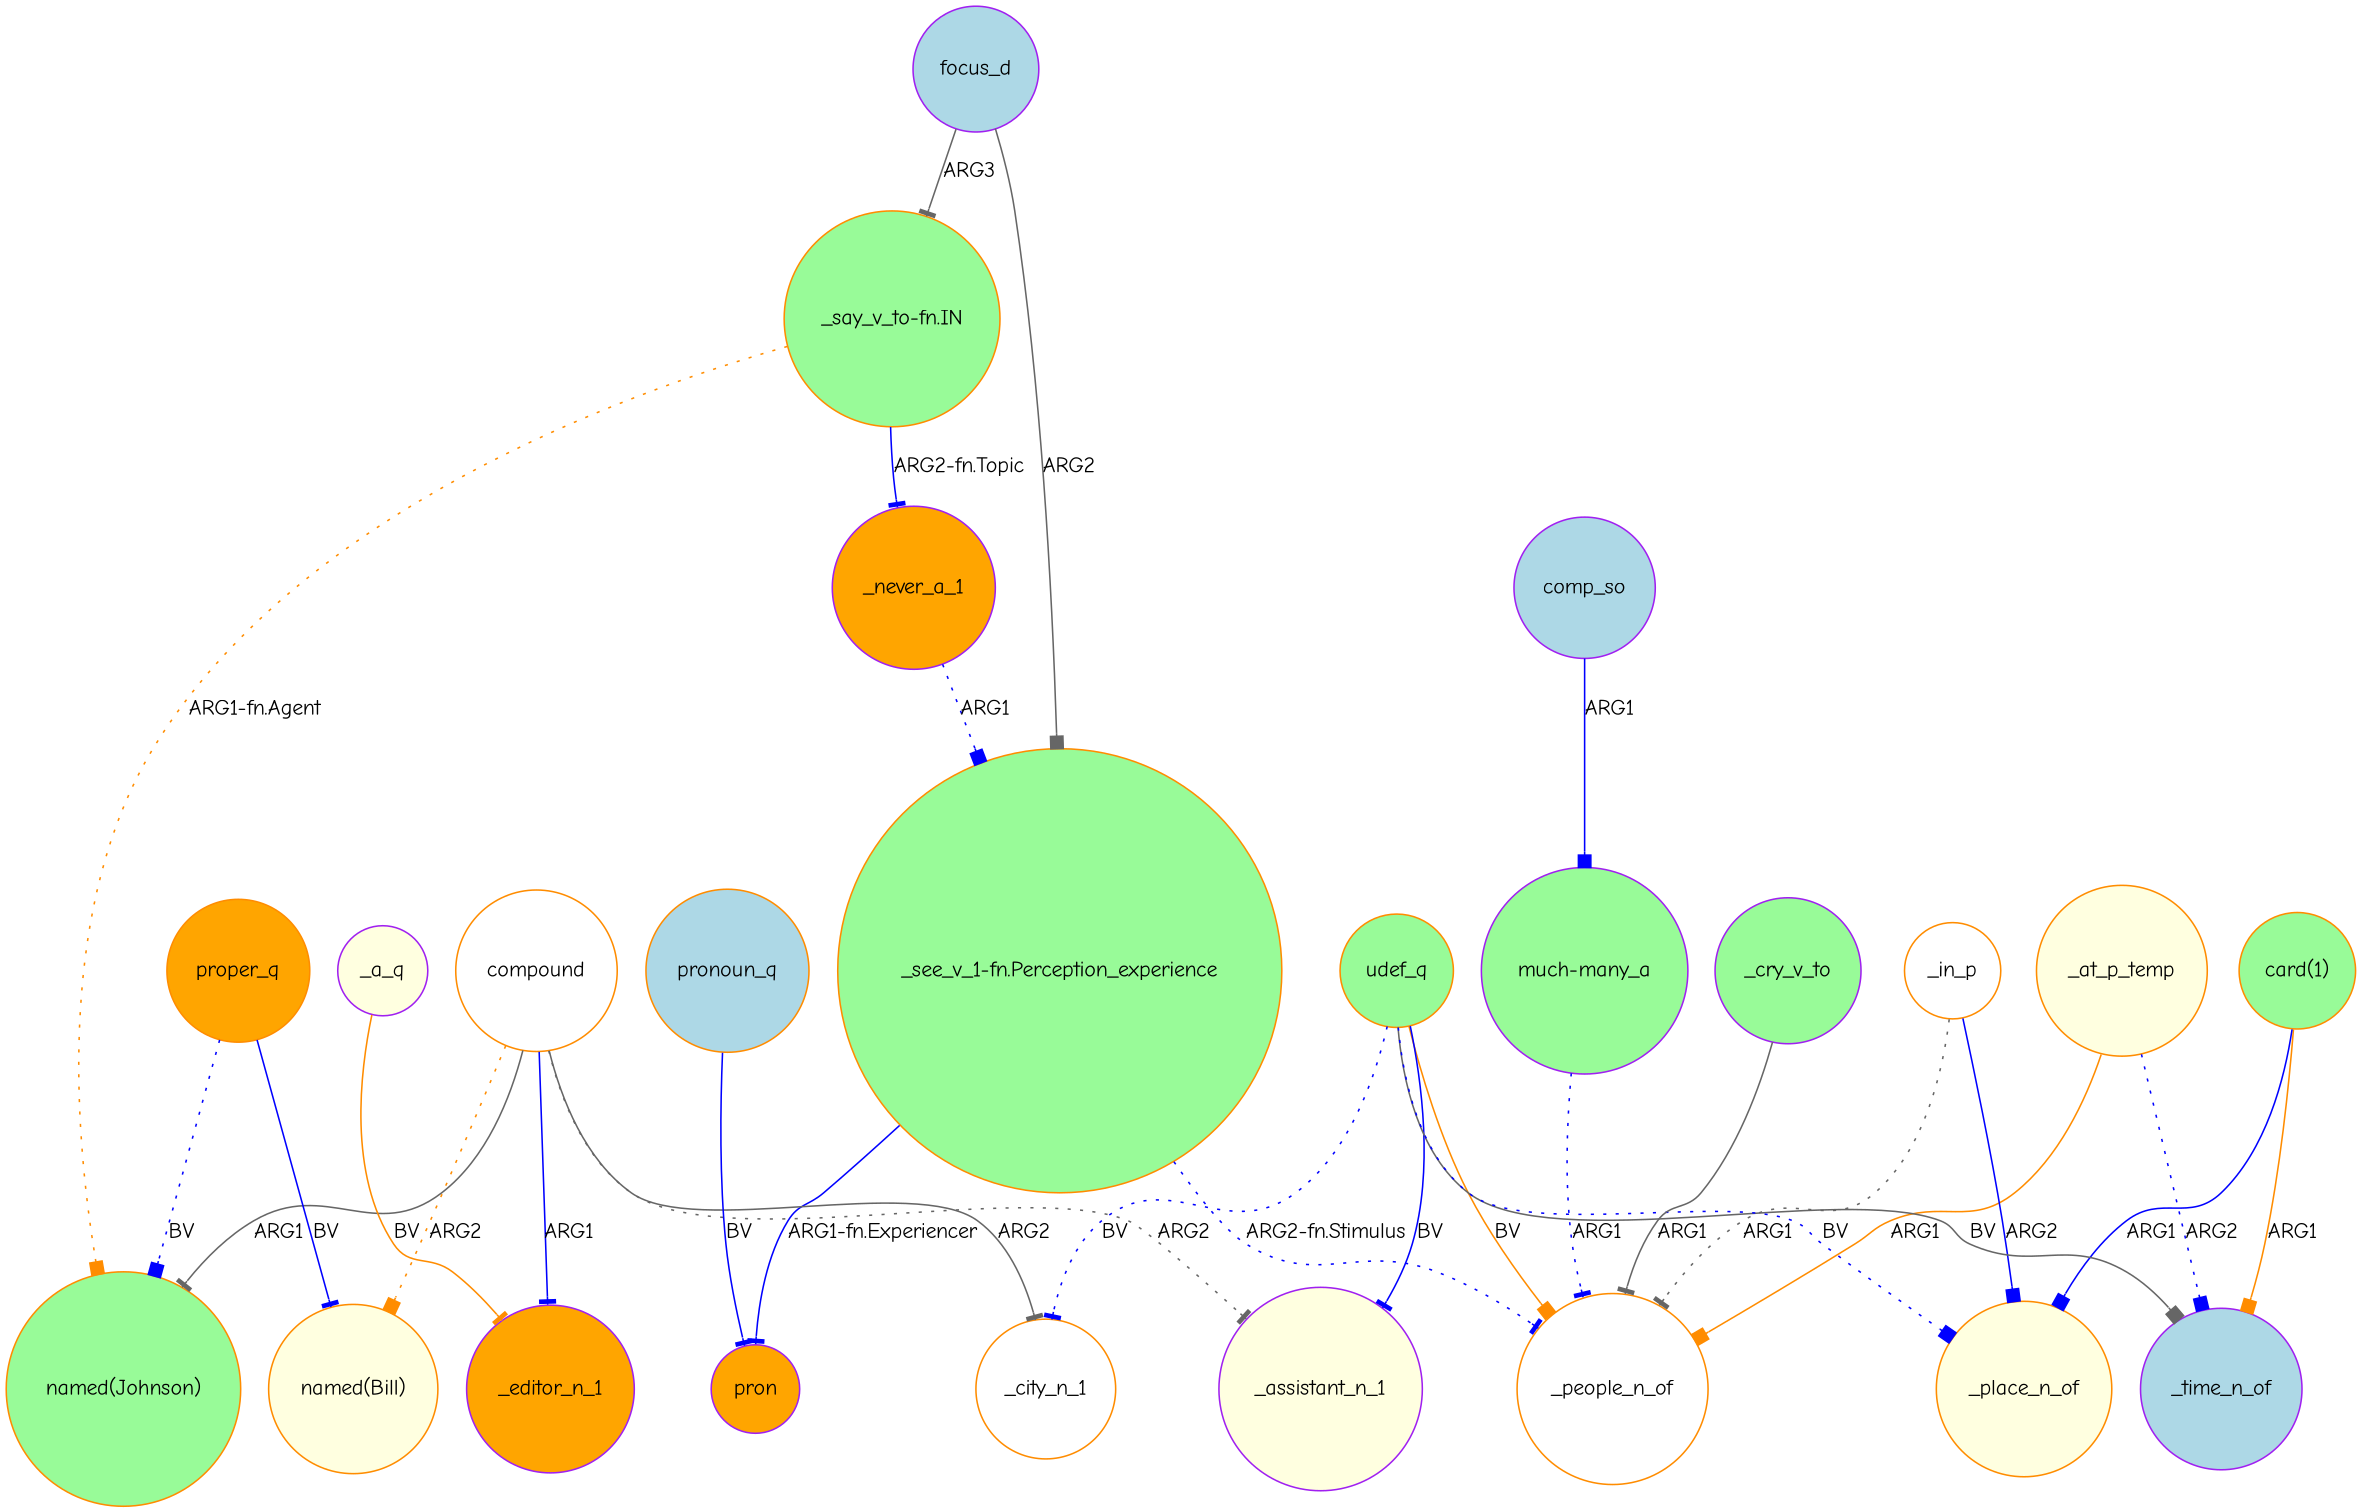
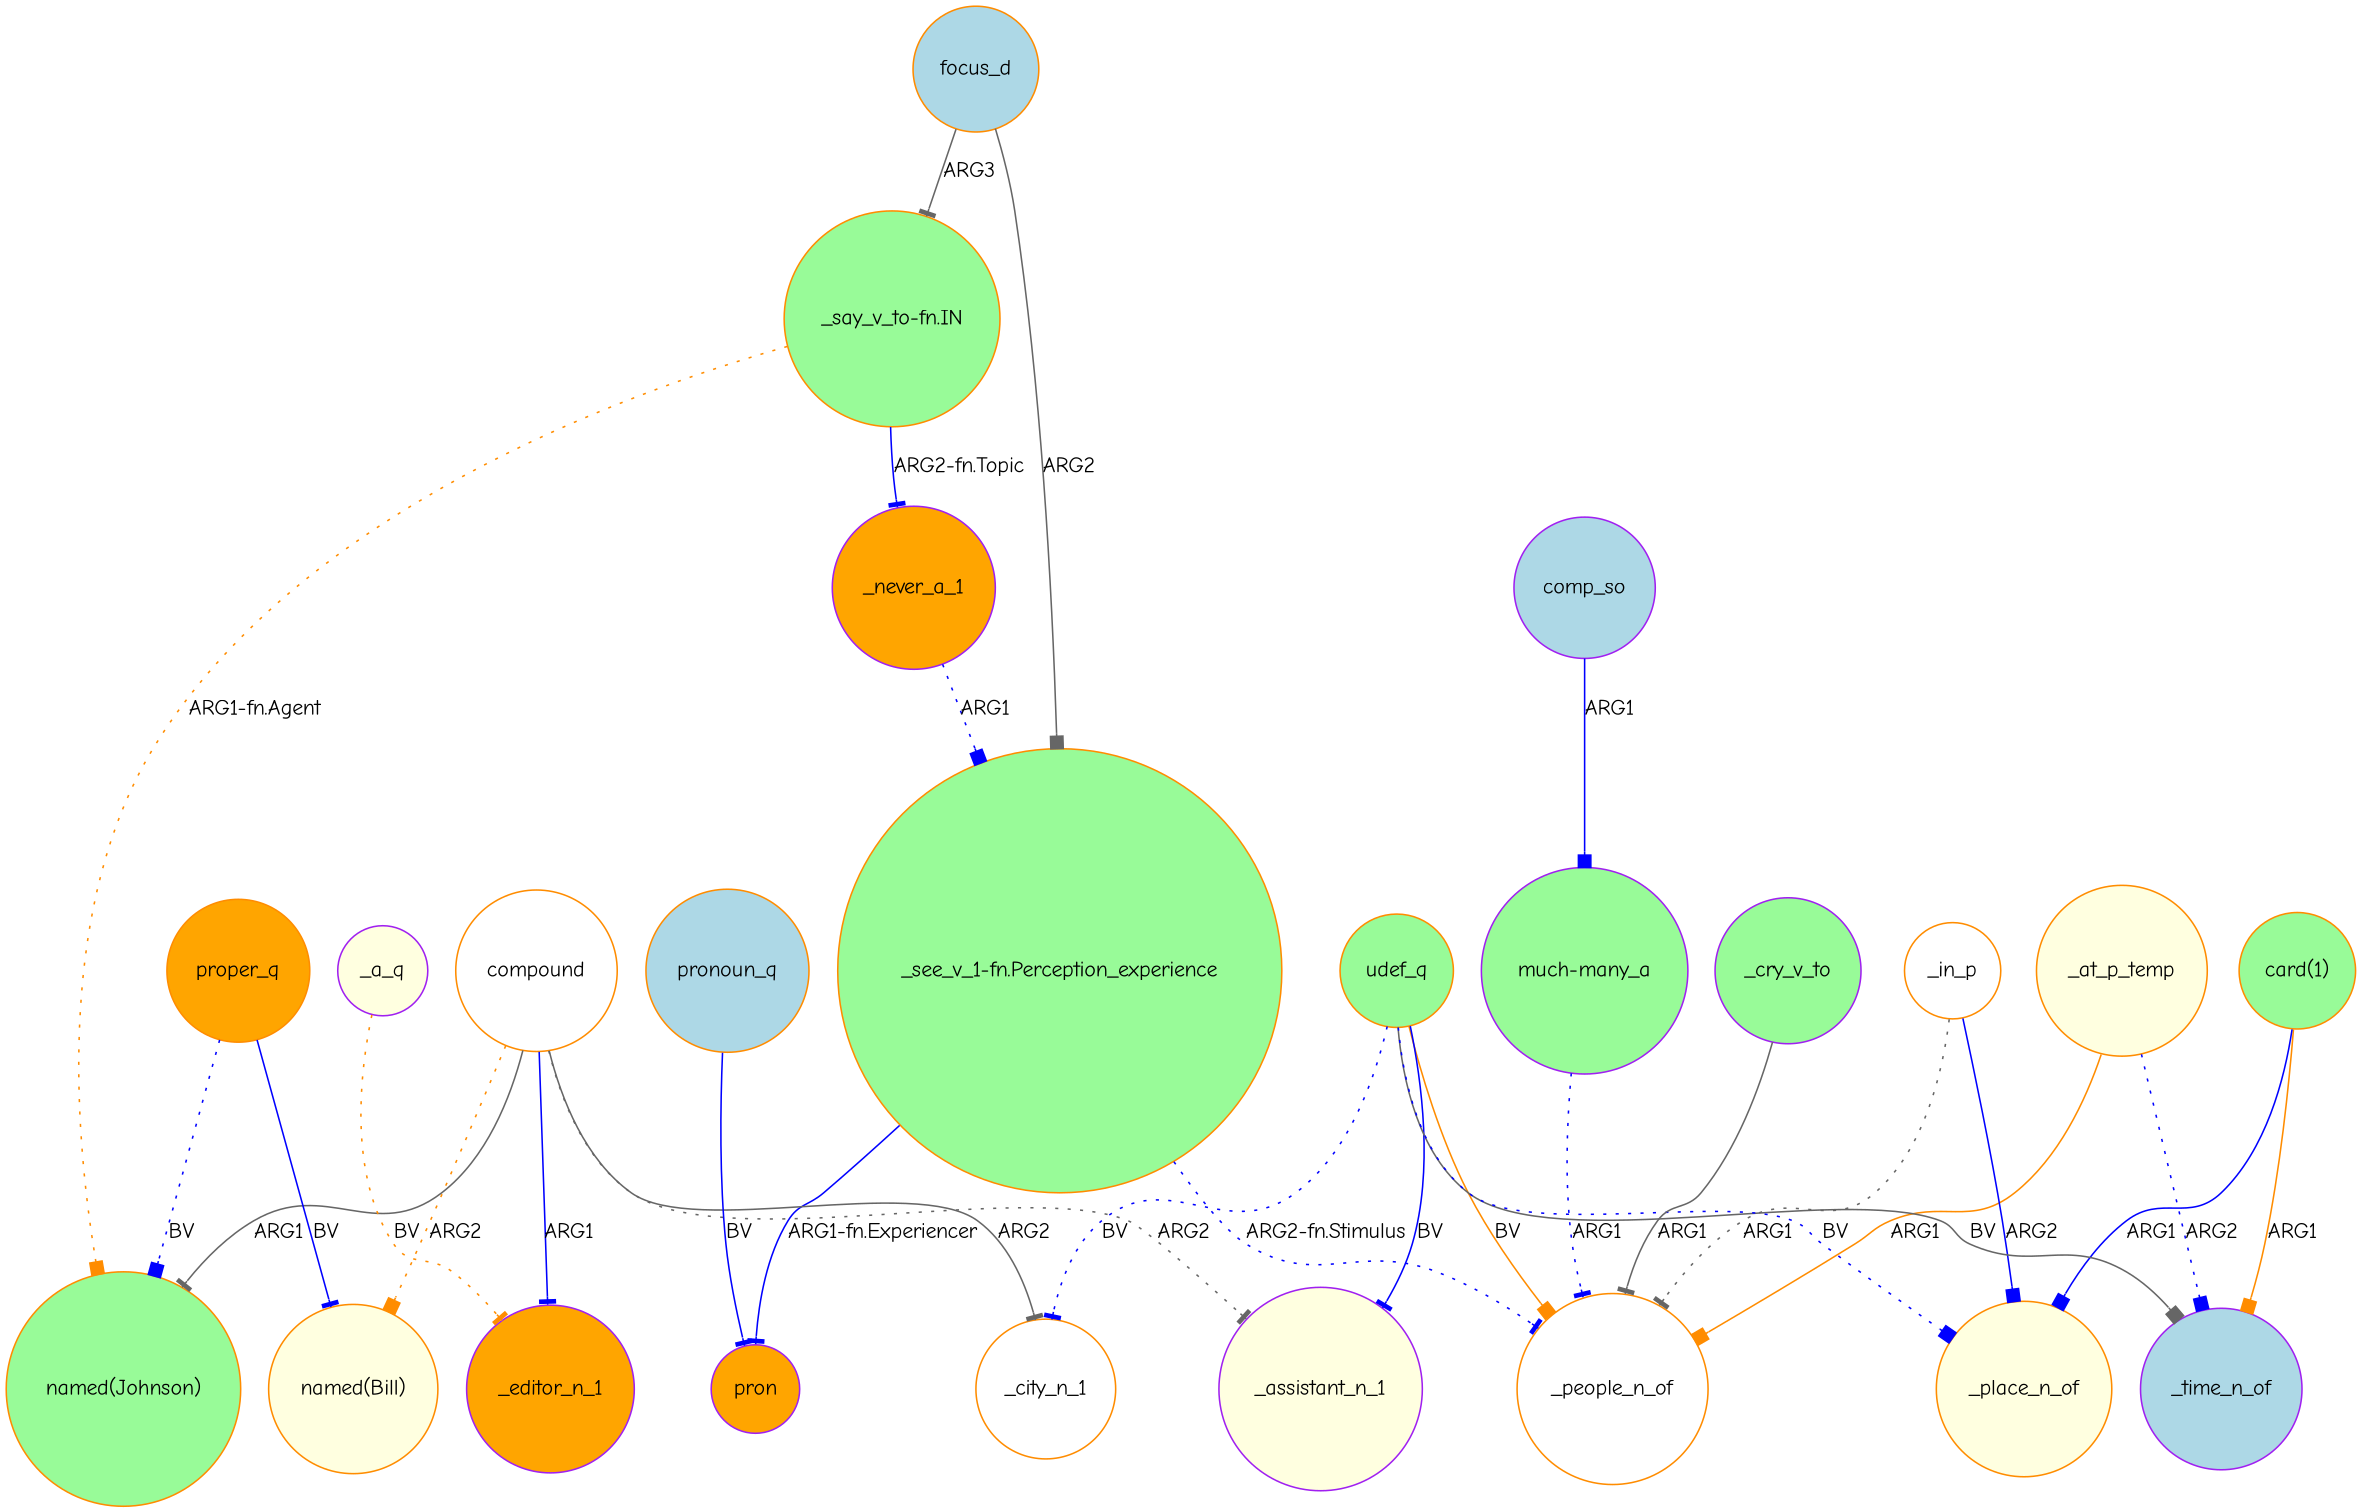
(976, 69) -> (976, 69)
(372, 1195) -> (372, 1195)
